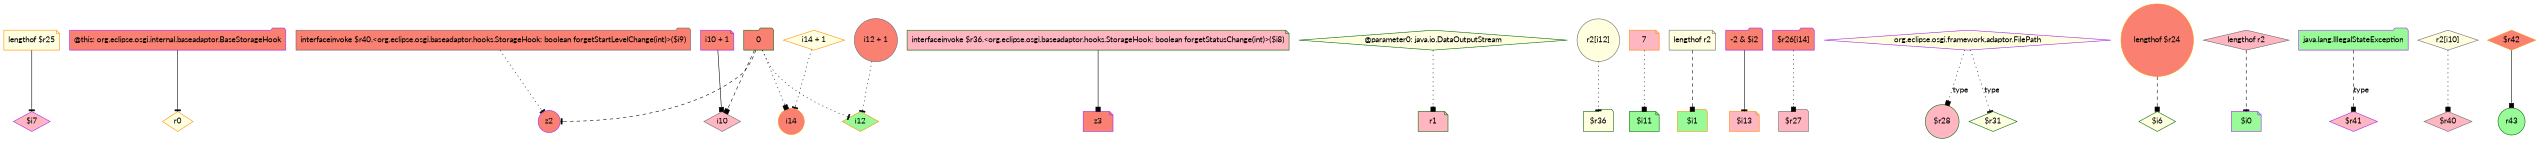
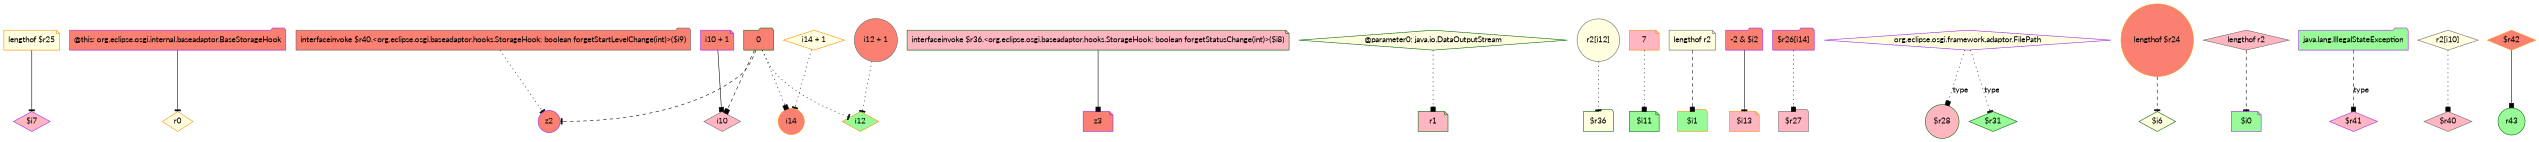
(2157, 91) -> (2157, 91)
(1993, 122) -> (1993, 122)
